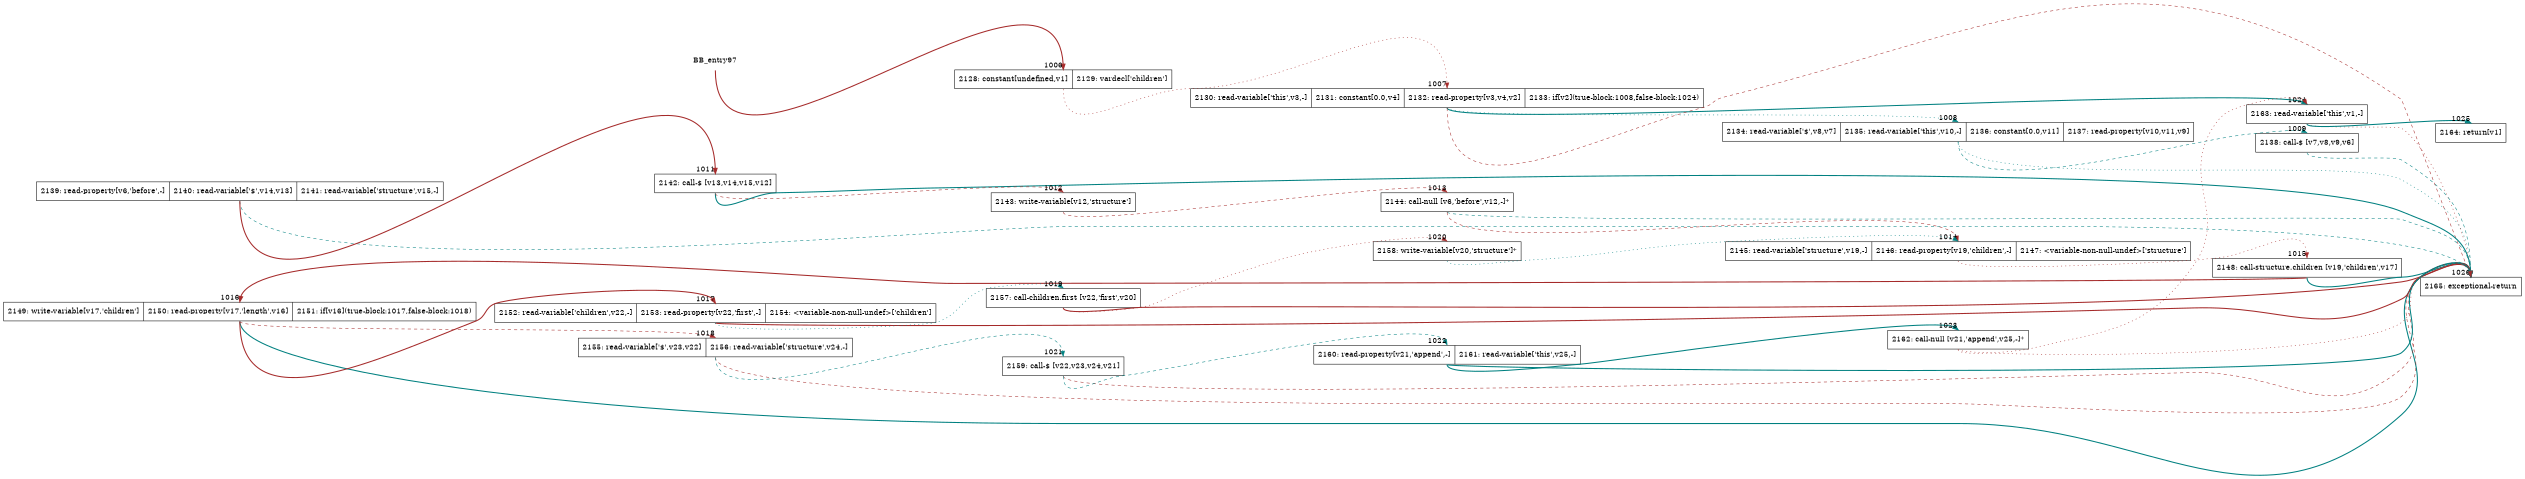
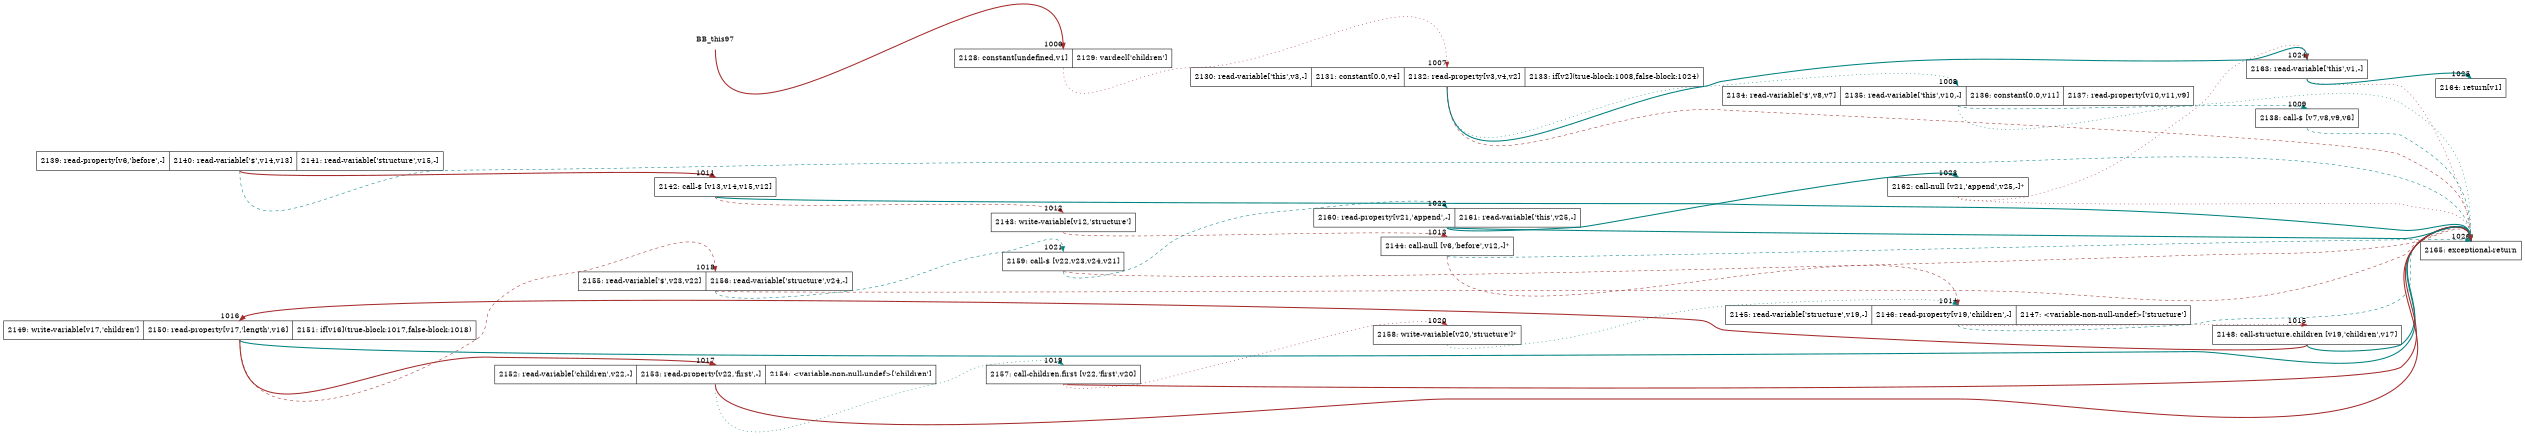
(715, 61) -> (715, 40)
none -> (2240, 319)
